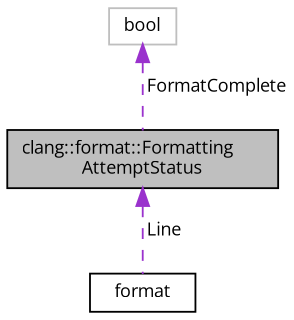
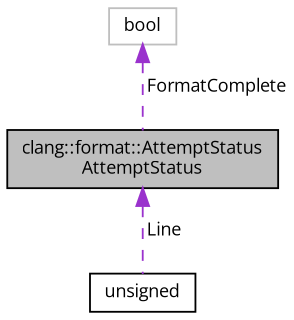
(143, 159) -> (143, 159)
(143, 293) -> (143, 293)
